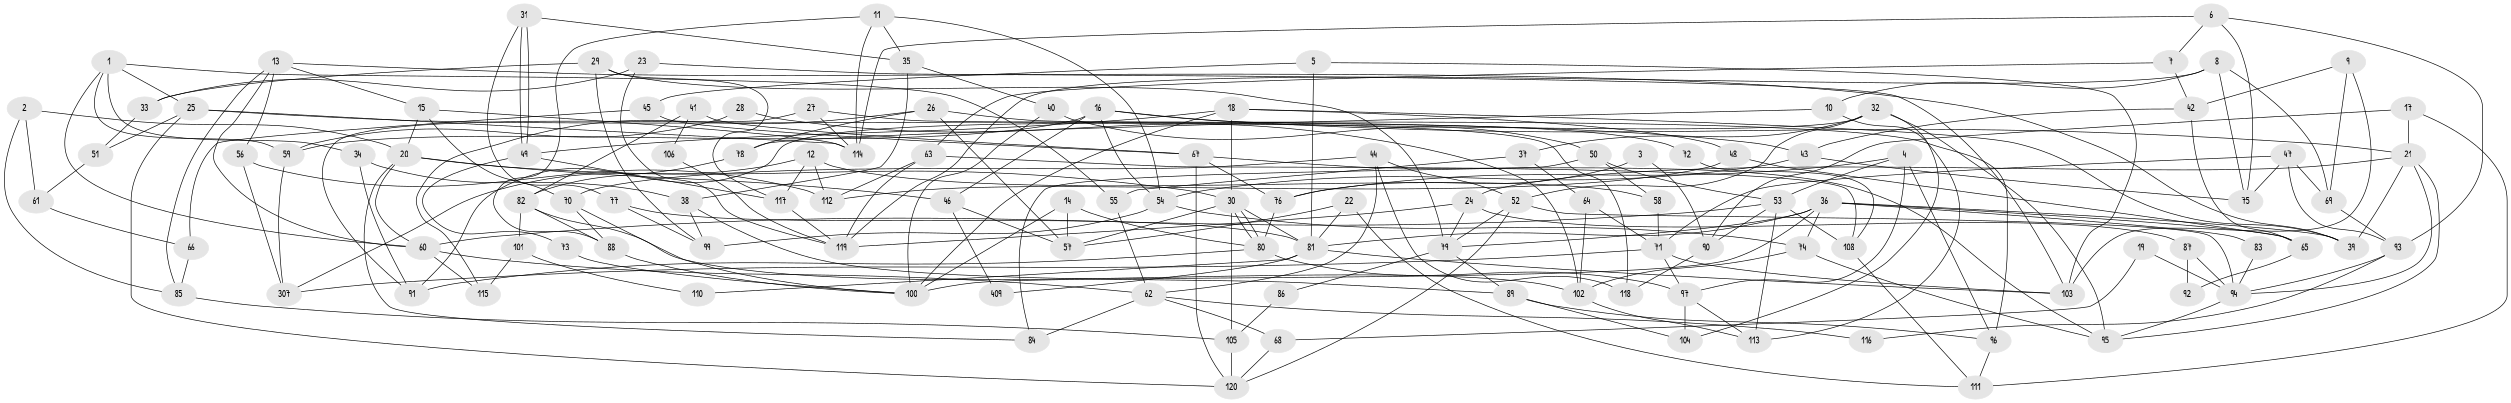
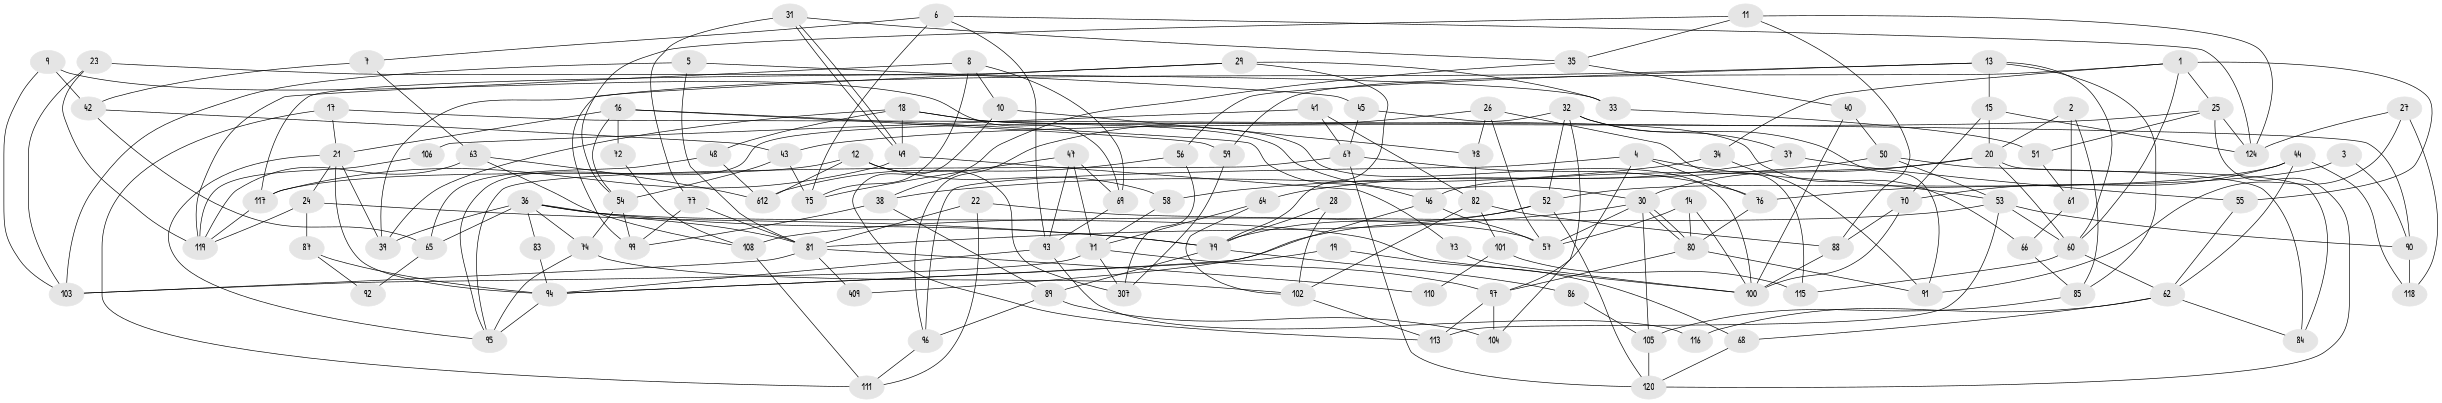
(503, 132) -> (1278, 223)
(858, 155) -> (2251, 155)
(827, 202) -> (763, 202)
